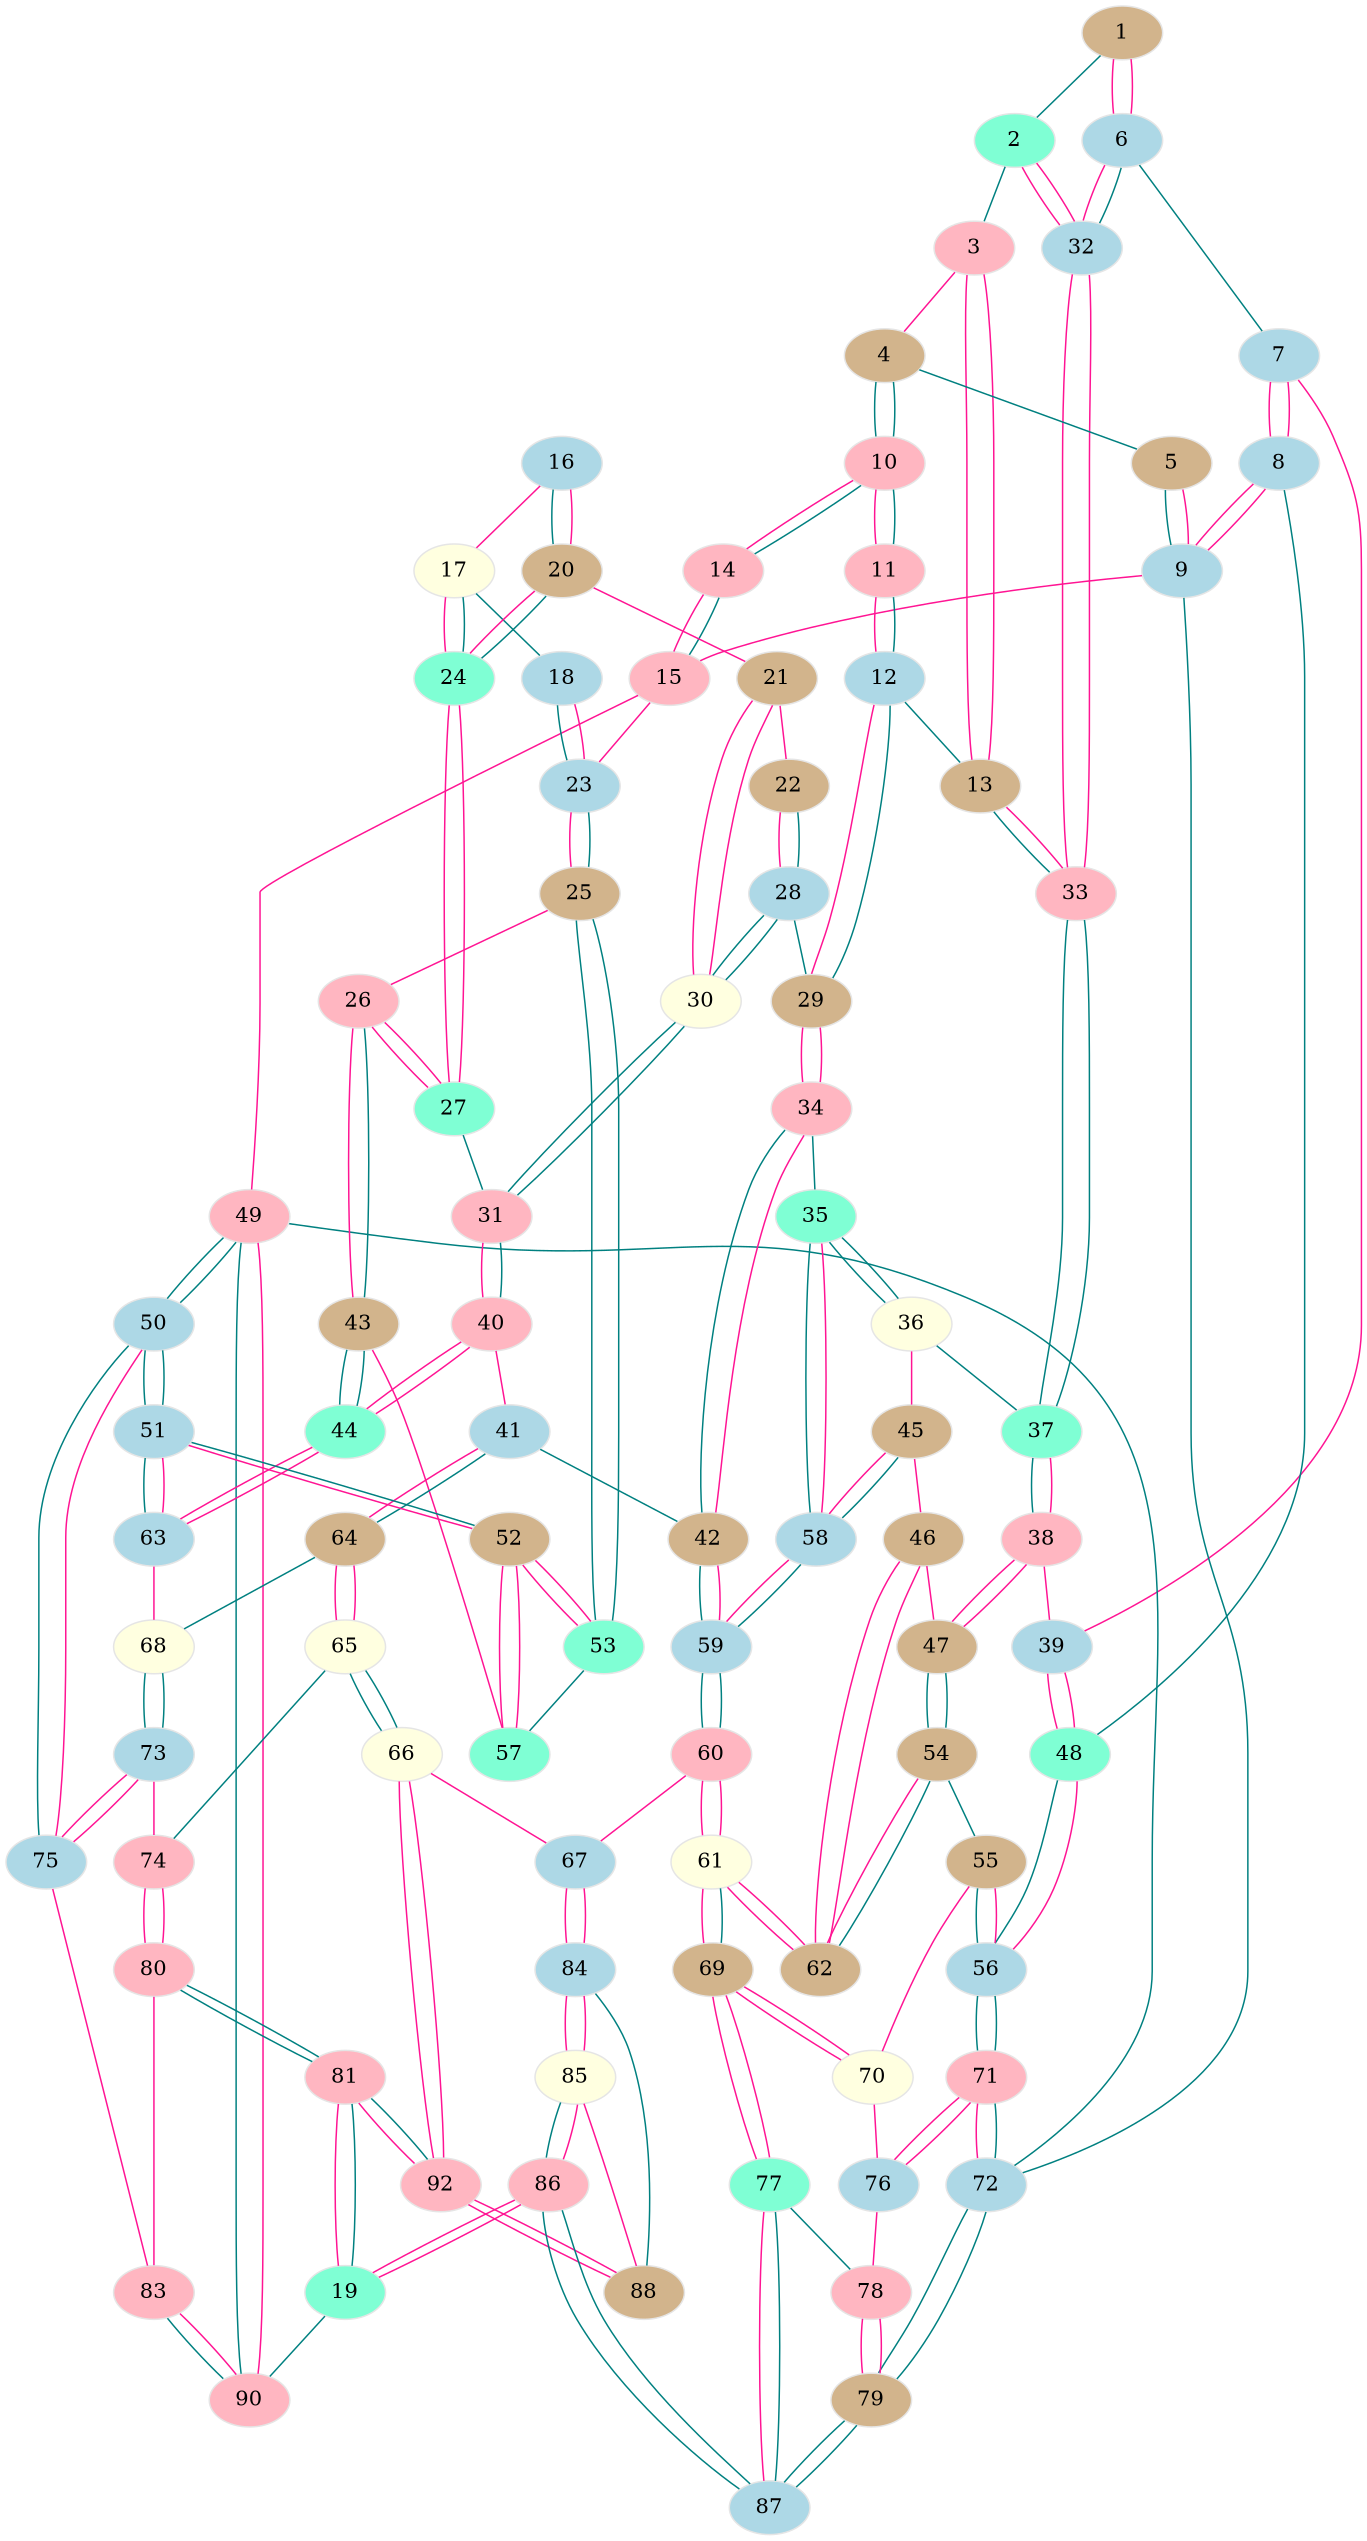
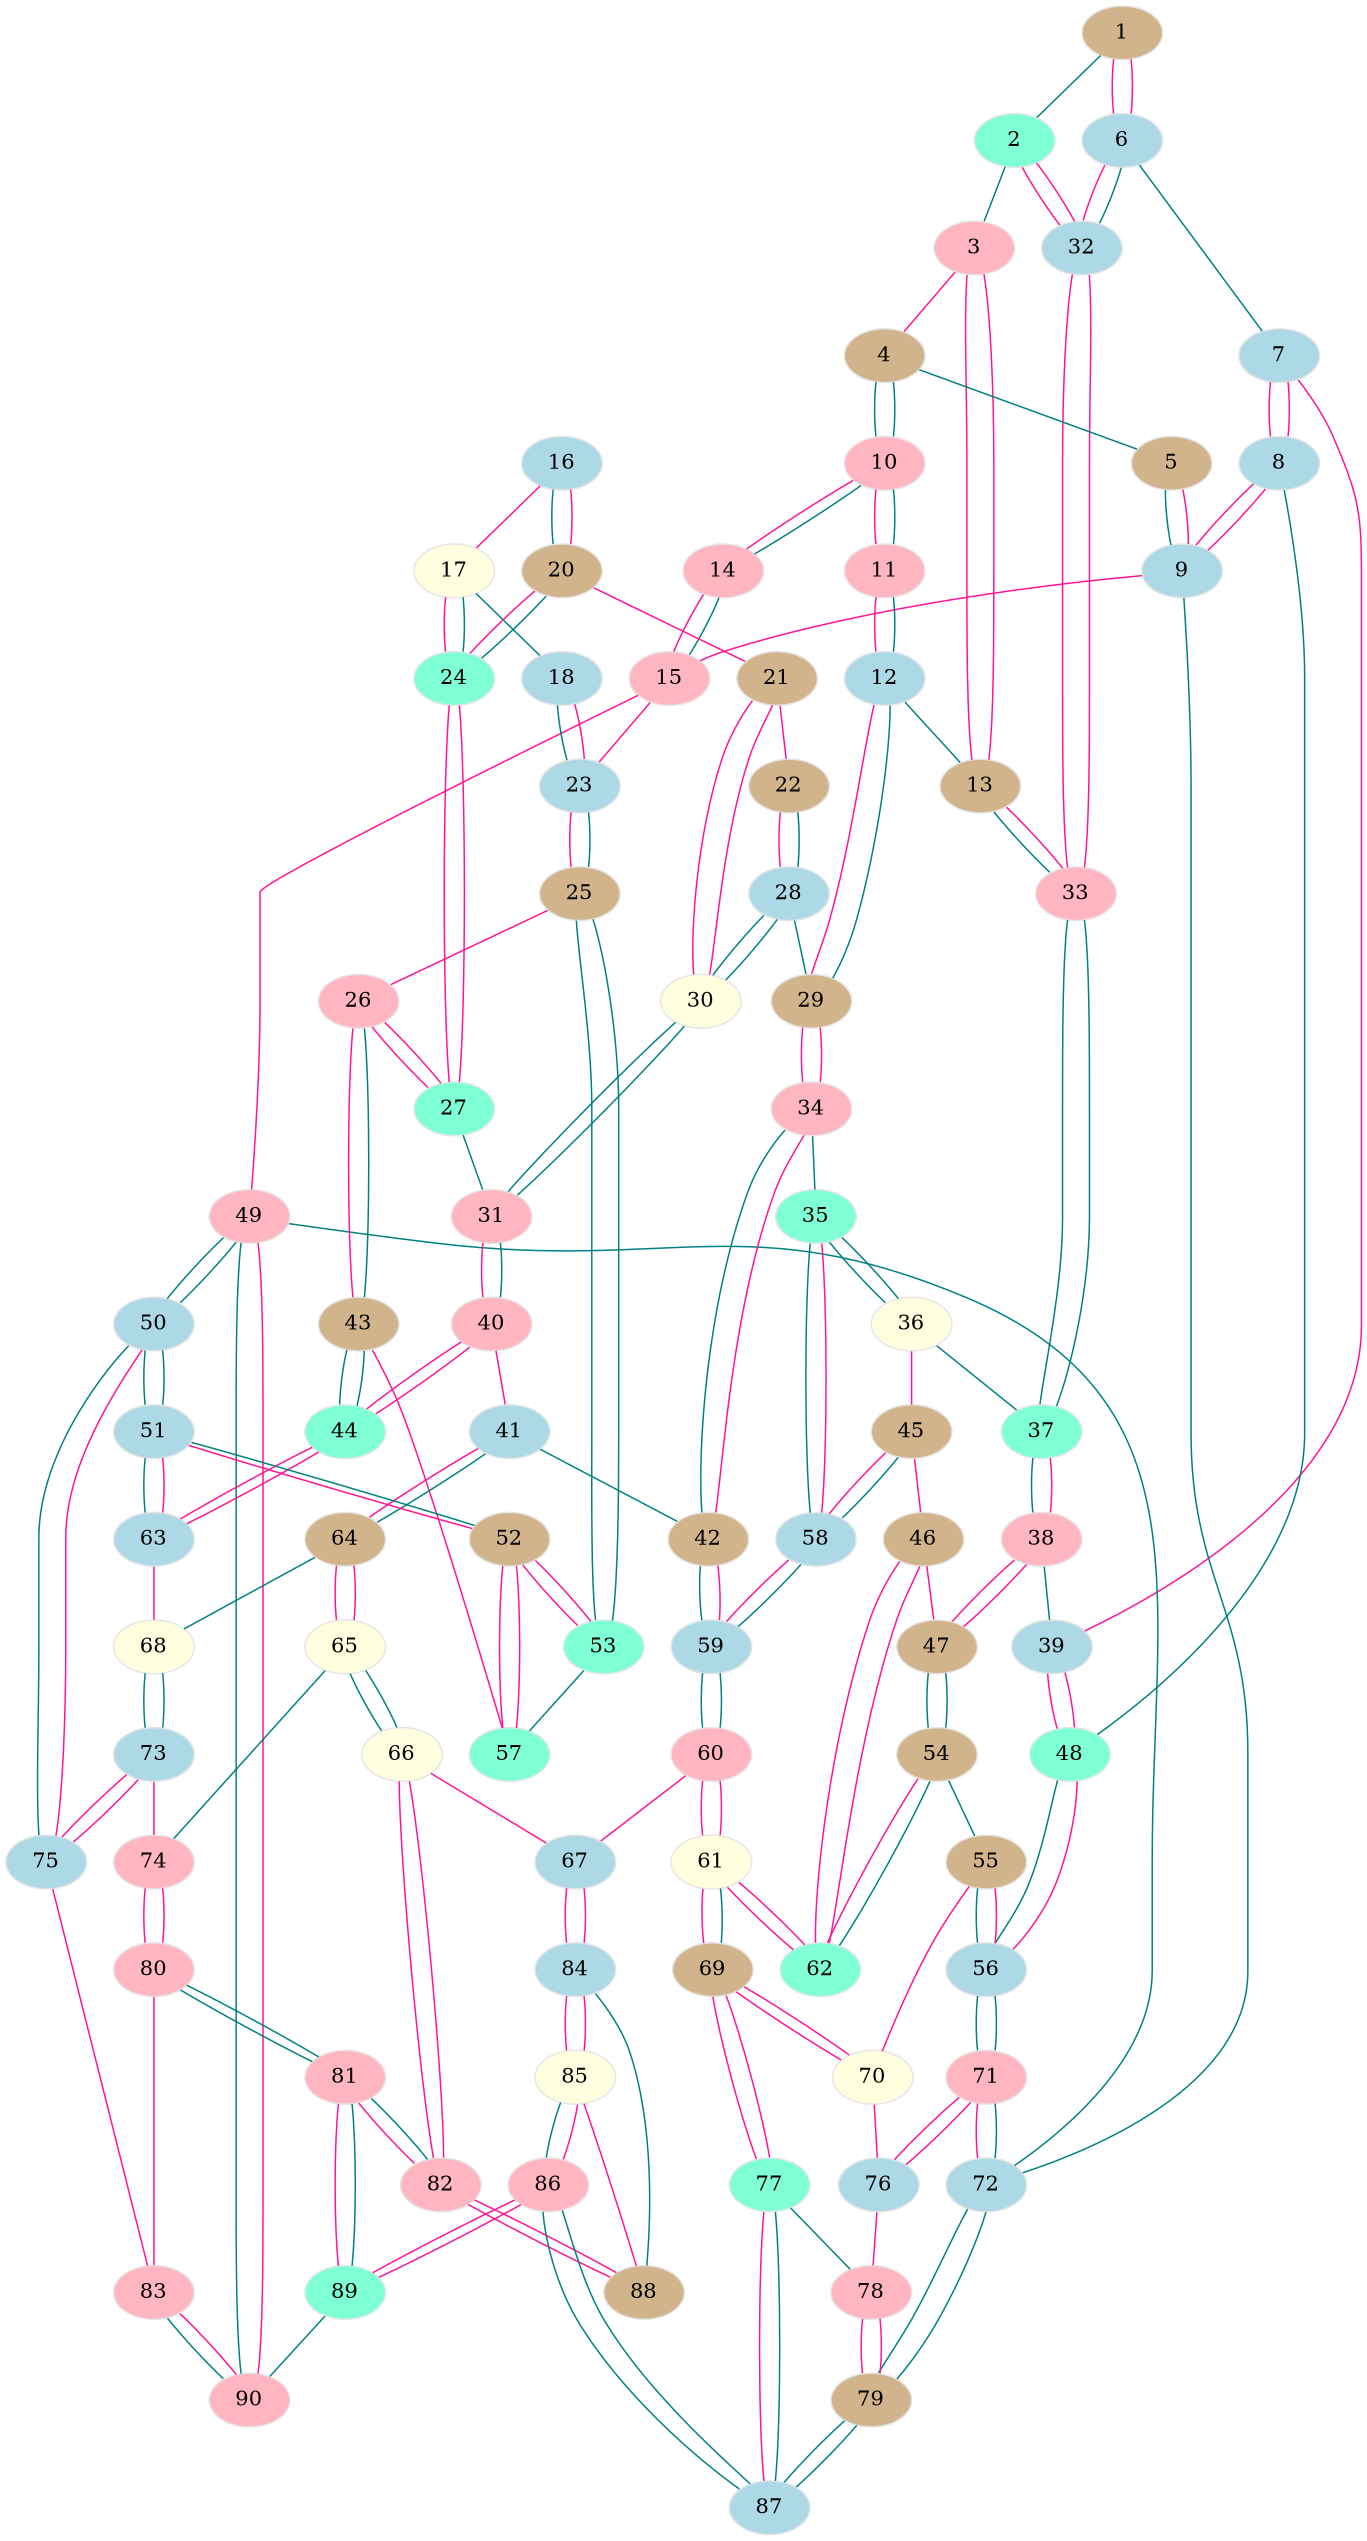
(1047, 1593) -> (1047, 1593)
(820, 1970) -> (820, 1970)
(441, 2185) -> (441, 2185)
(345, 2292) -> (345, 2292)
